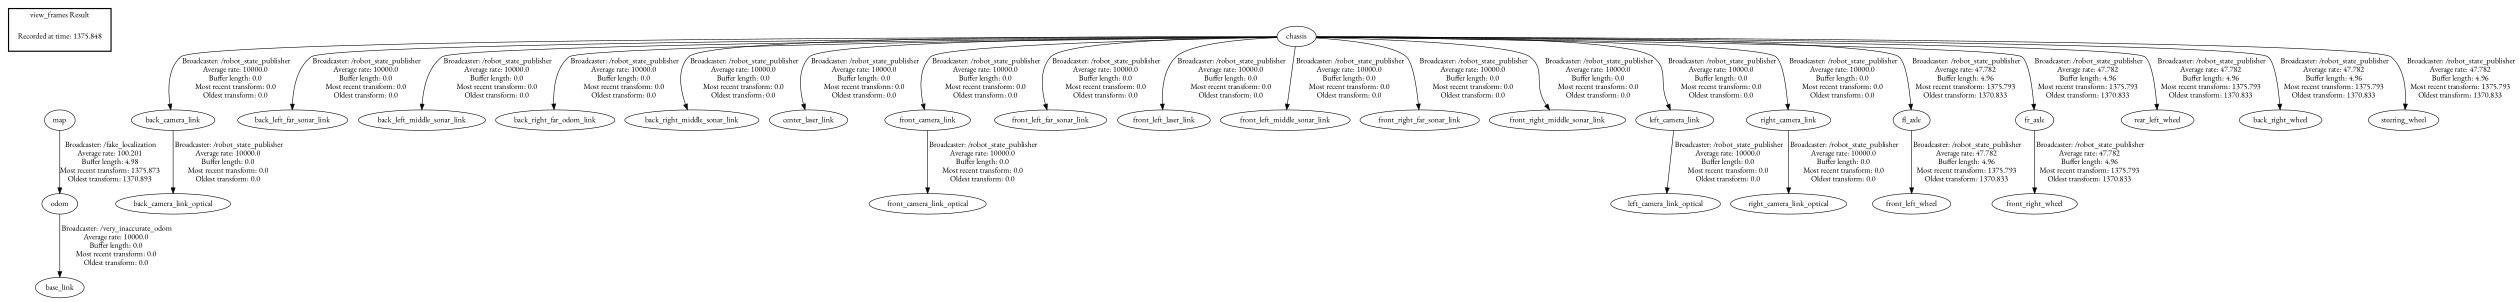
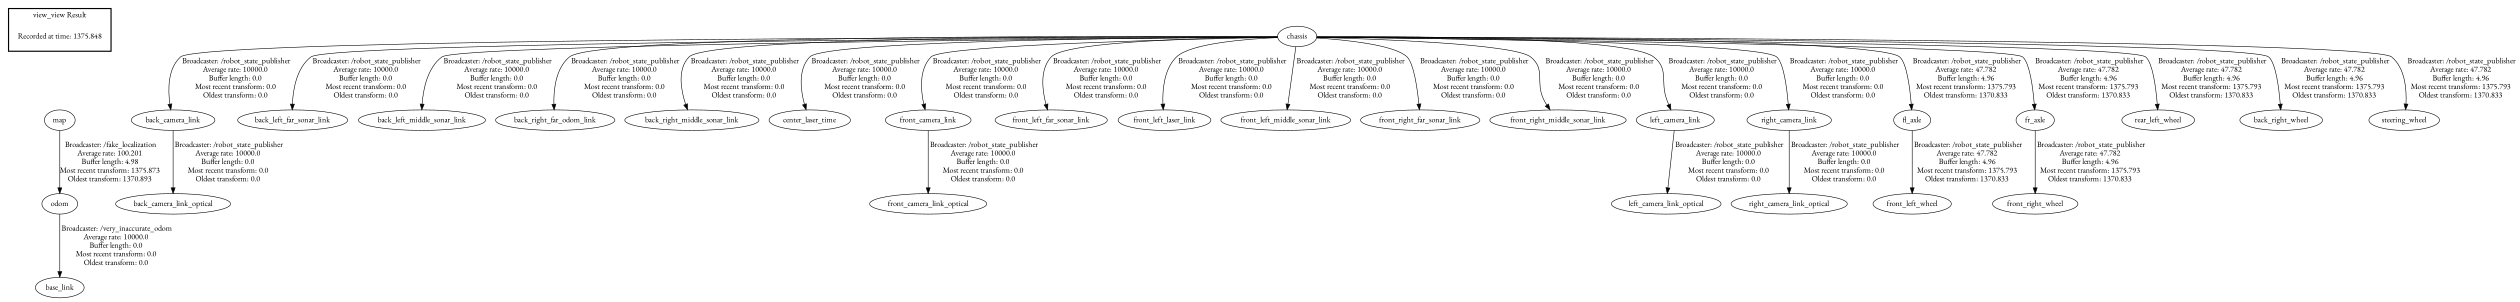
(60, 15) -> (60, 15)
(809, 120) -> (810, 120)
